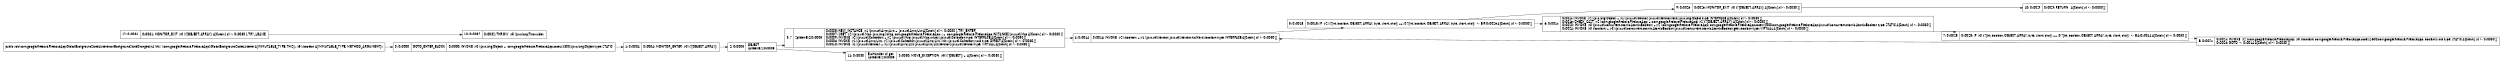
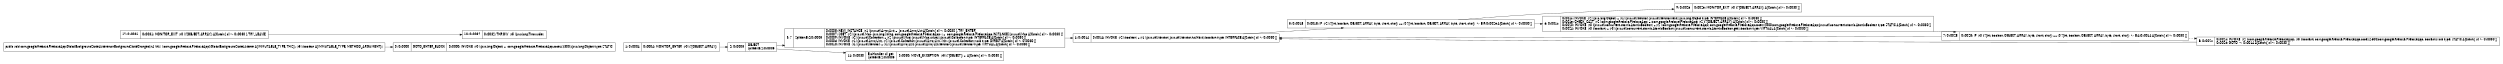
(2065, 8) -> none
none -> (1611, 37)
(618, 47) -> none
